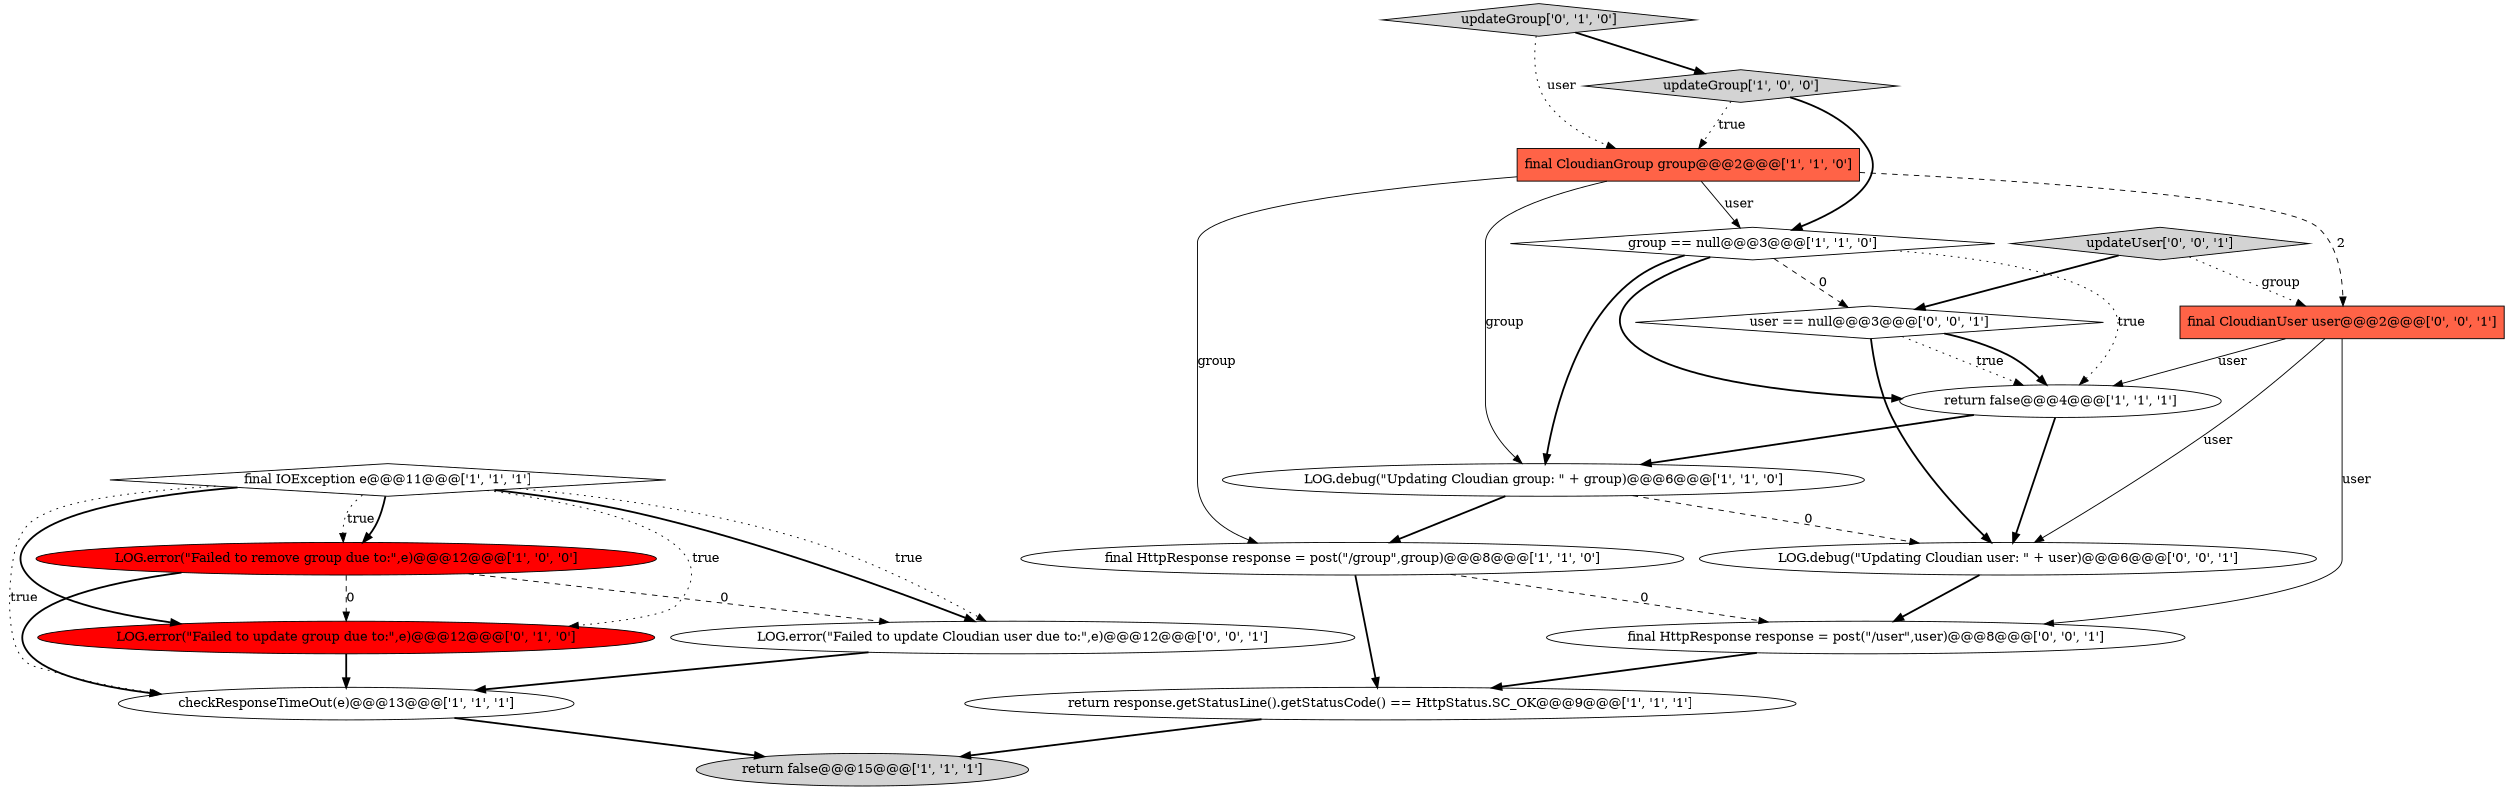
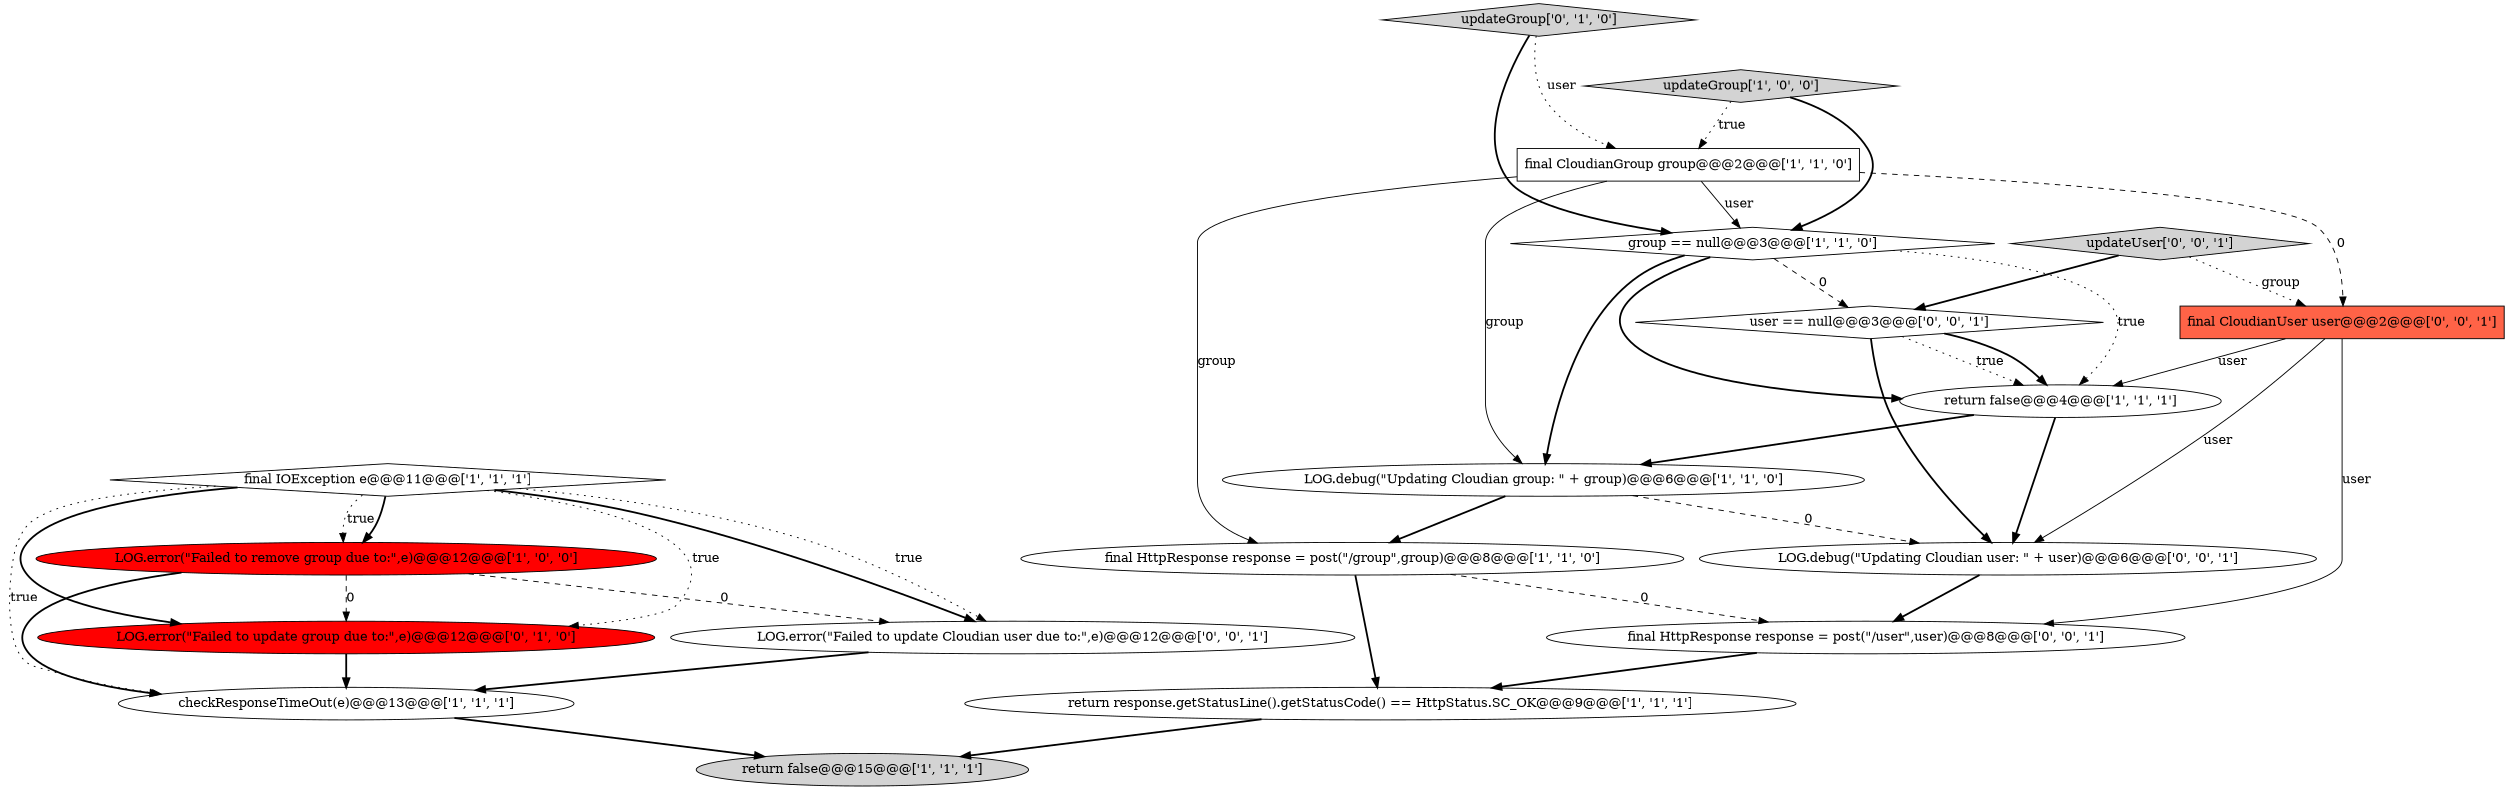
(1635, 52) -> (1512, 183)
(1688, 165) -> (1688, 165)
(2341, 244) -> (2341, 244)
